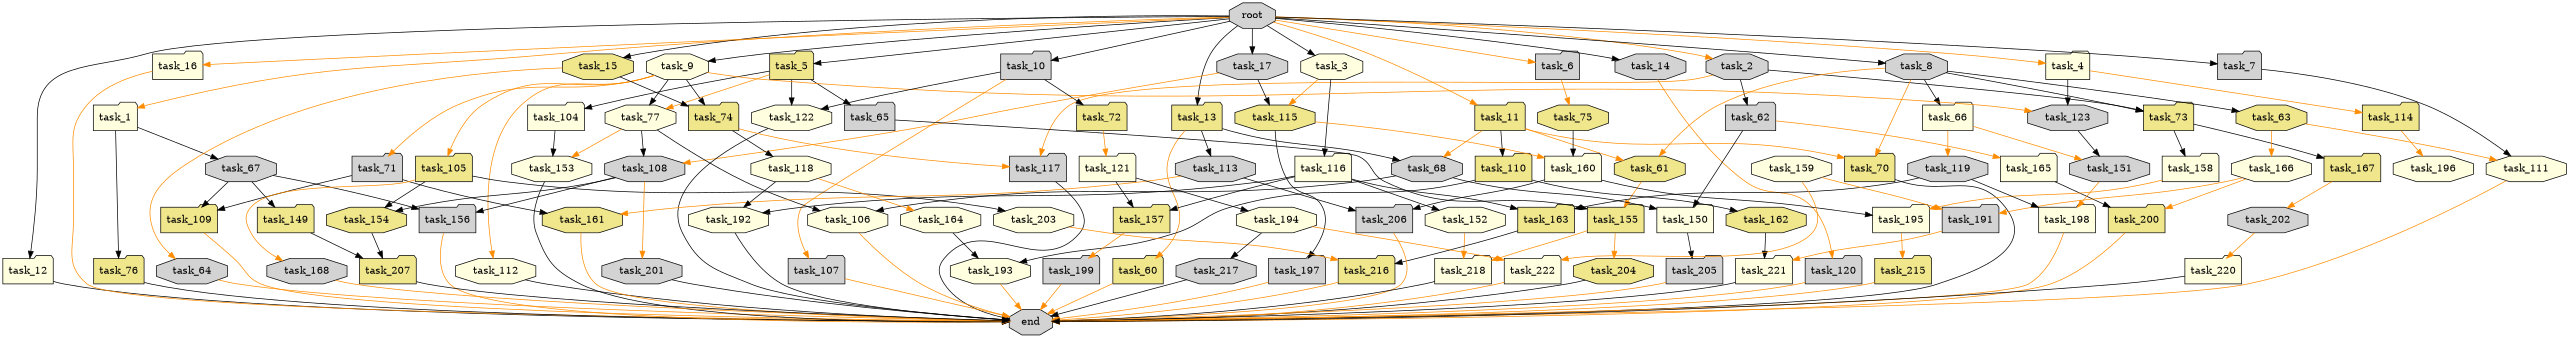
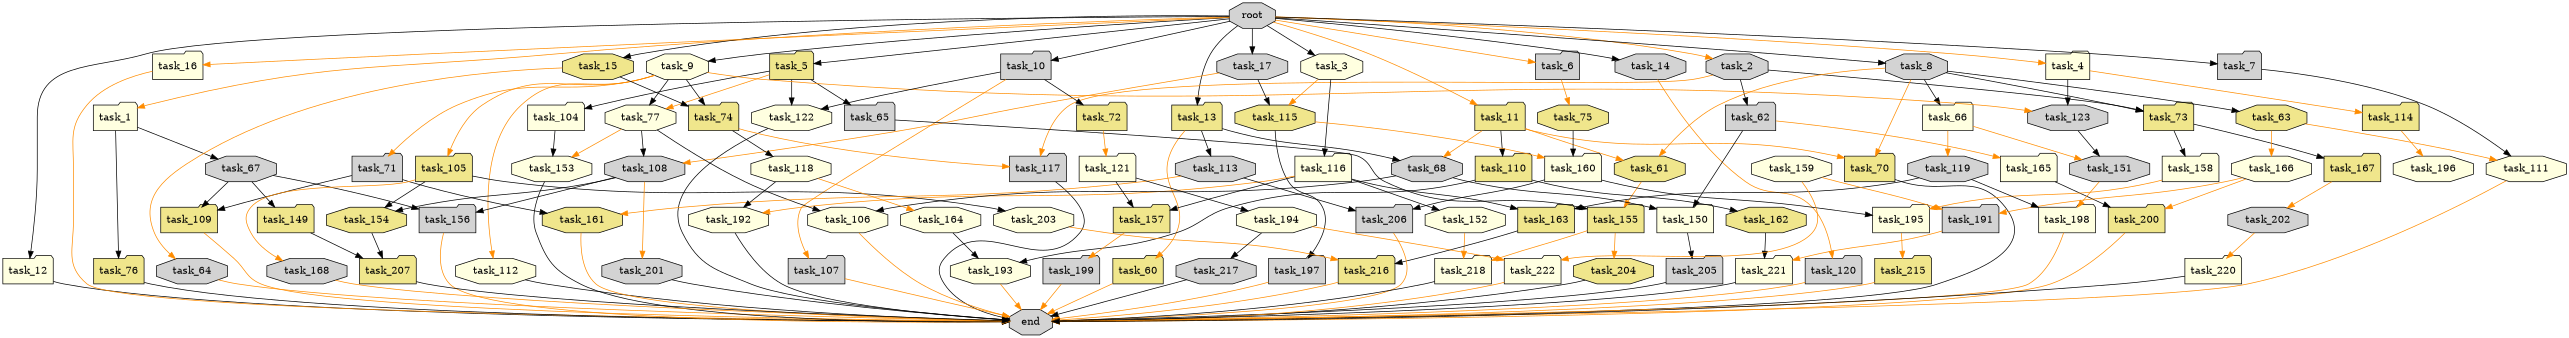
(1032, 196) -> (1032, 196)
(1500, 301) -> (1500, 301)
